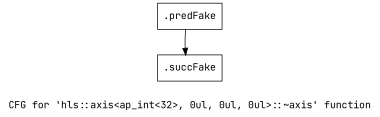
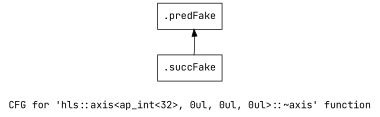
(185, 39) -> (195, 46)
